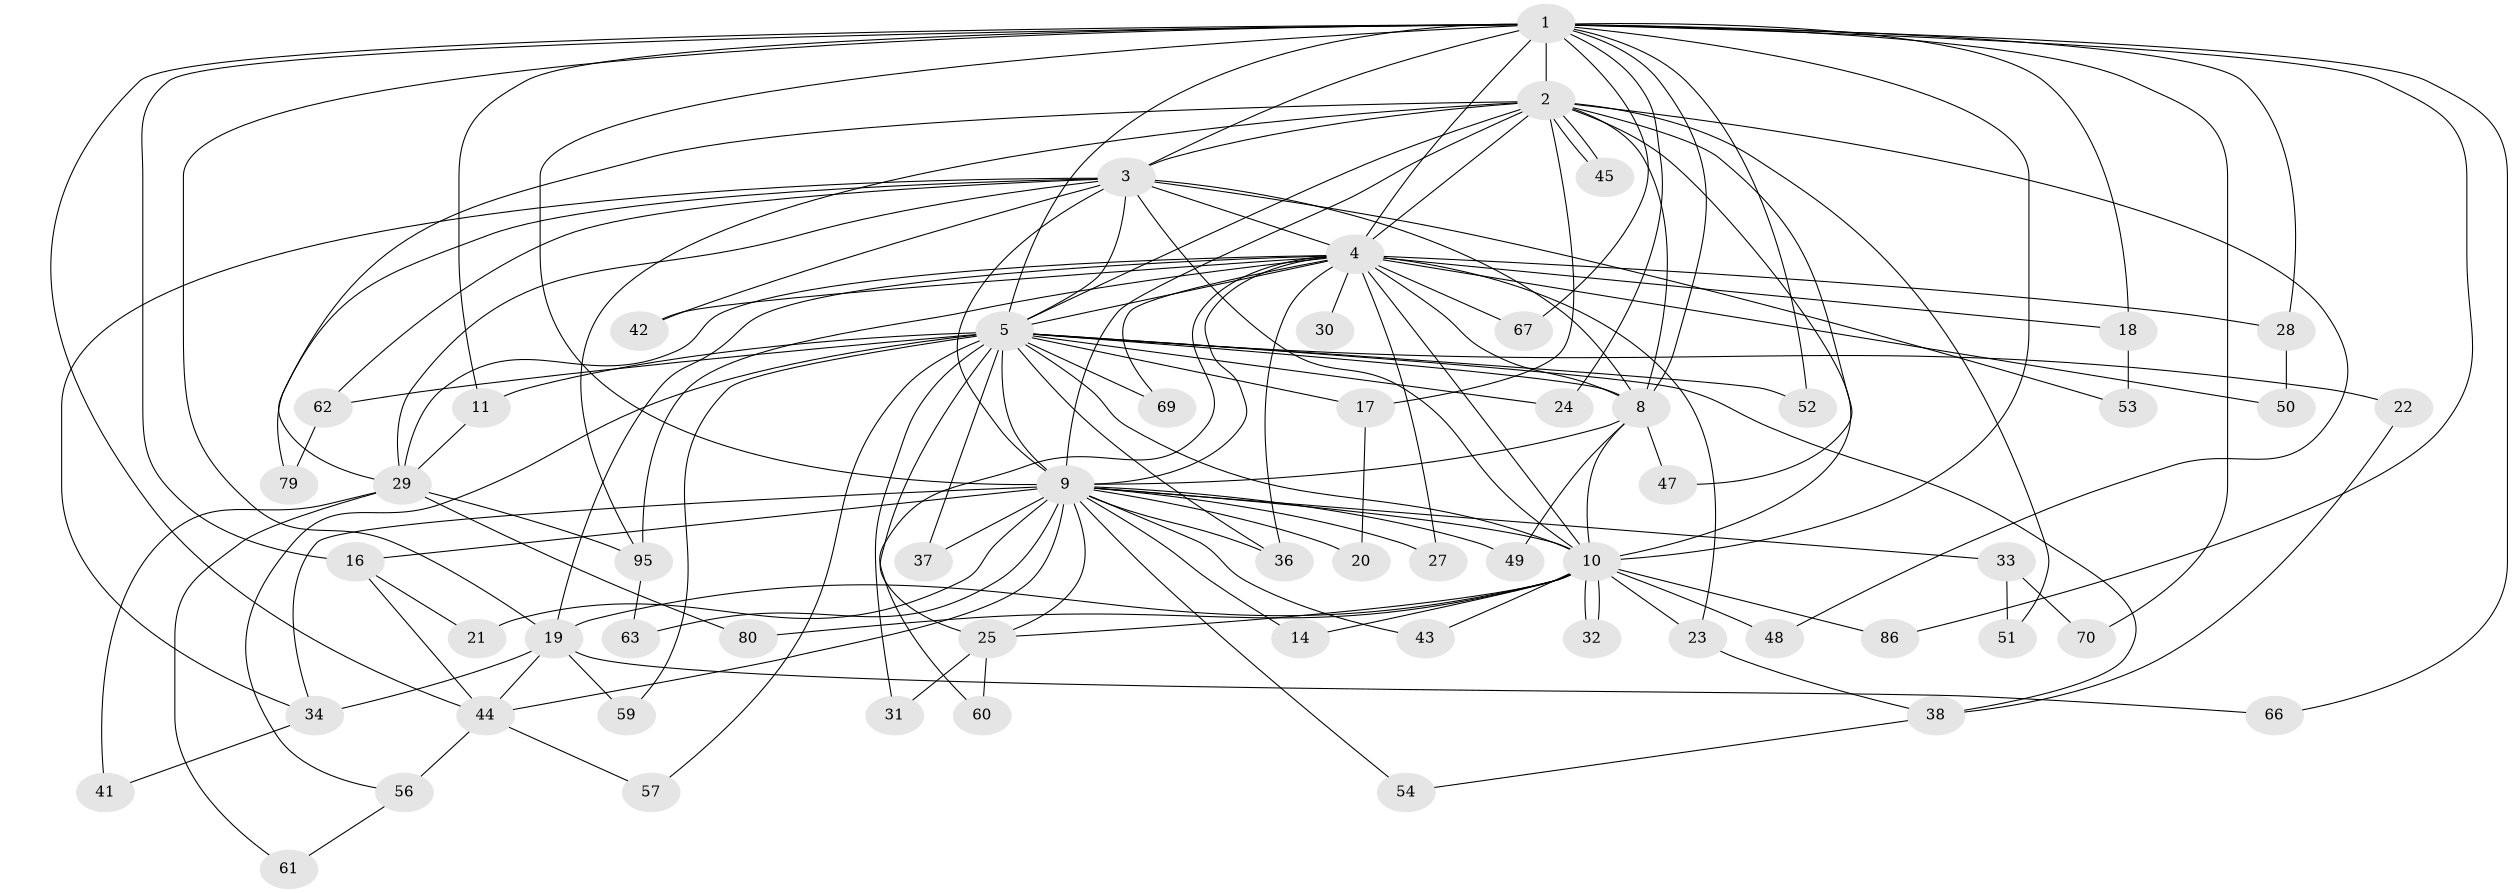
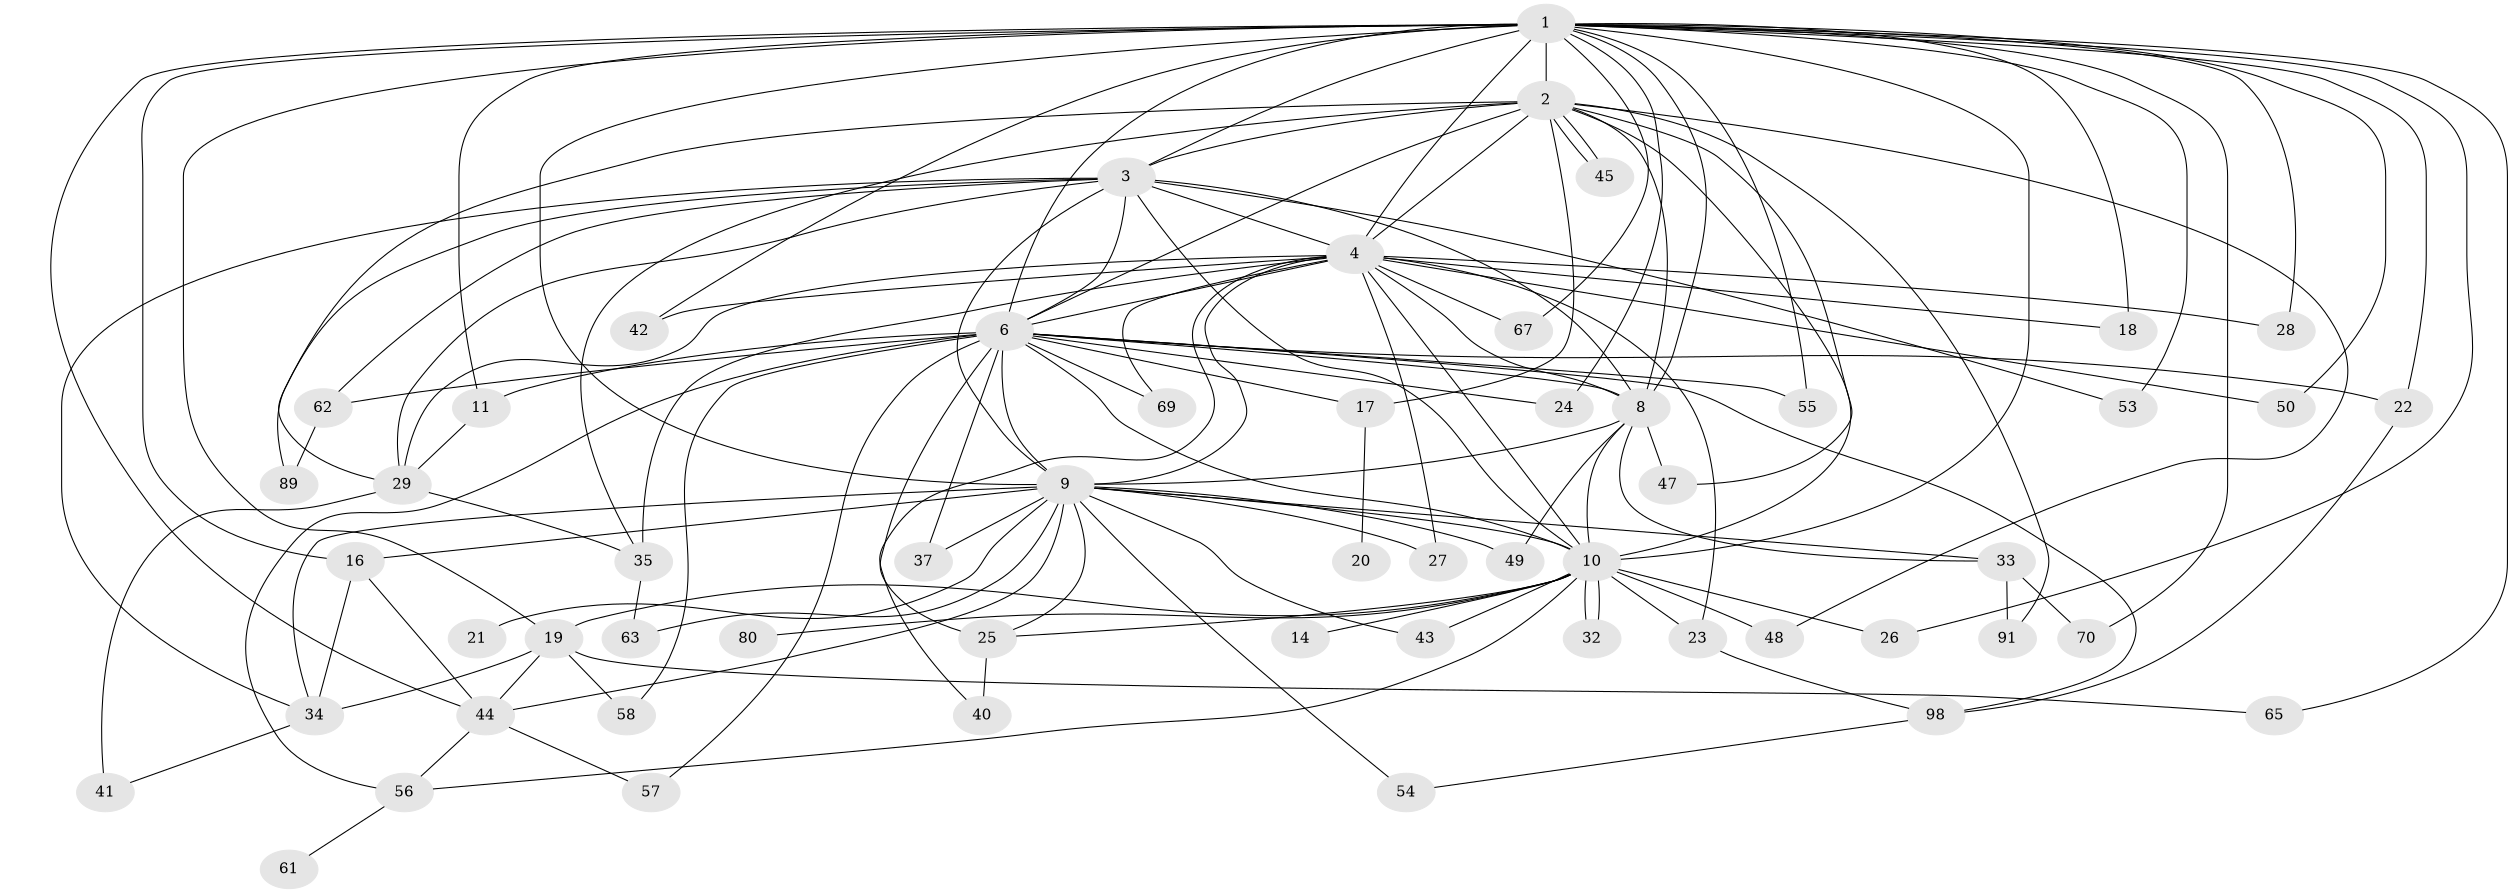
none -> (2245, 65)
(1245, 245) -> none
(880, 248) -> (1067, 104)
(783, 308) -> none
(1005, 331) -> (1005, 331)
(1325, 331) -> none
(2286, 370) -> (2236, 71)
(2128, 374) -> (2039, 70)
(1808, 408) -> (1808, 408)
(289, 485) -> (289, 485)
(1224, 515) -> none
none -> (1758, 548)
(1184, 561) -> none
(644, 562) -> (644, 562)
(1285, 562) -> none
(565, 563) -> none
(416, 600) -> (335, 639)
(175, 631) -> none
(1890, 639) -> (1890, 639)
(2008, 639) -> (2008, 639)
(627, 716) -> (627, 716)
(895, 716) -> none
(982, 716) -> (982, 716)
(1936, 716) -> (1936, 716)
(2275, 716) -> (2275, 716)
none -> (1021, 735)
